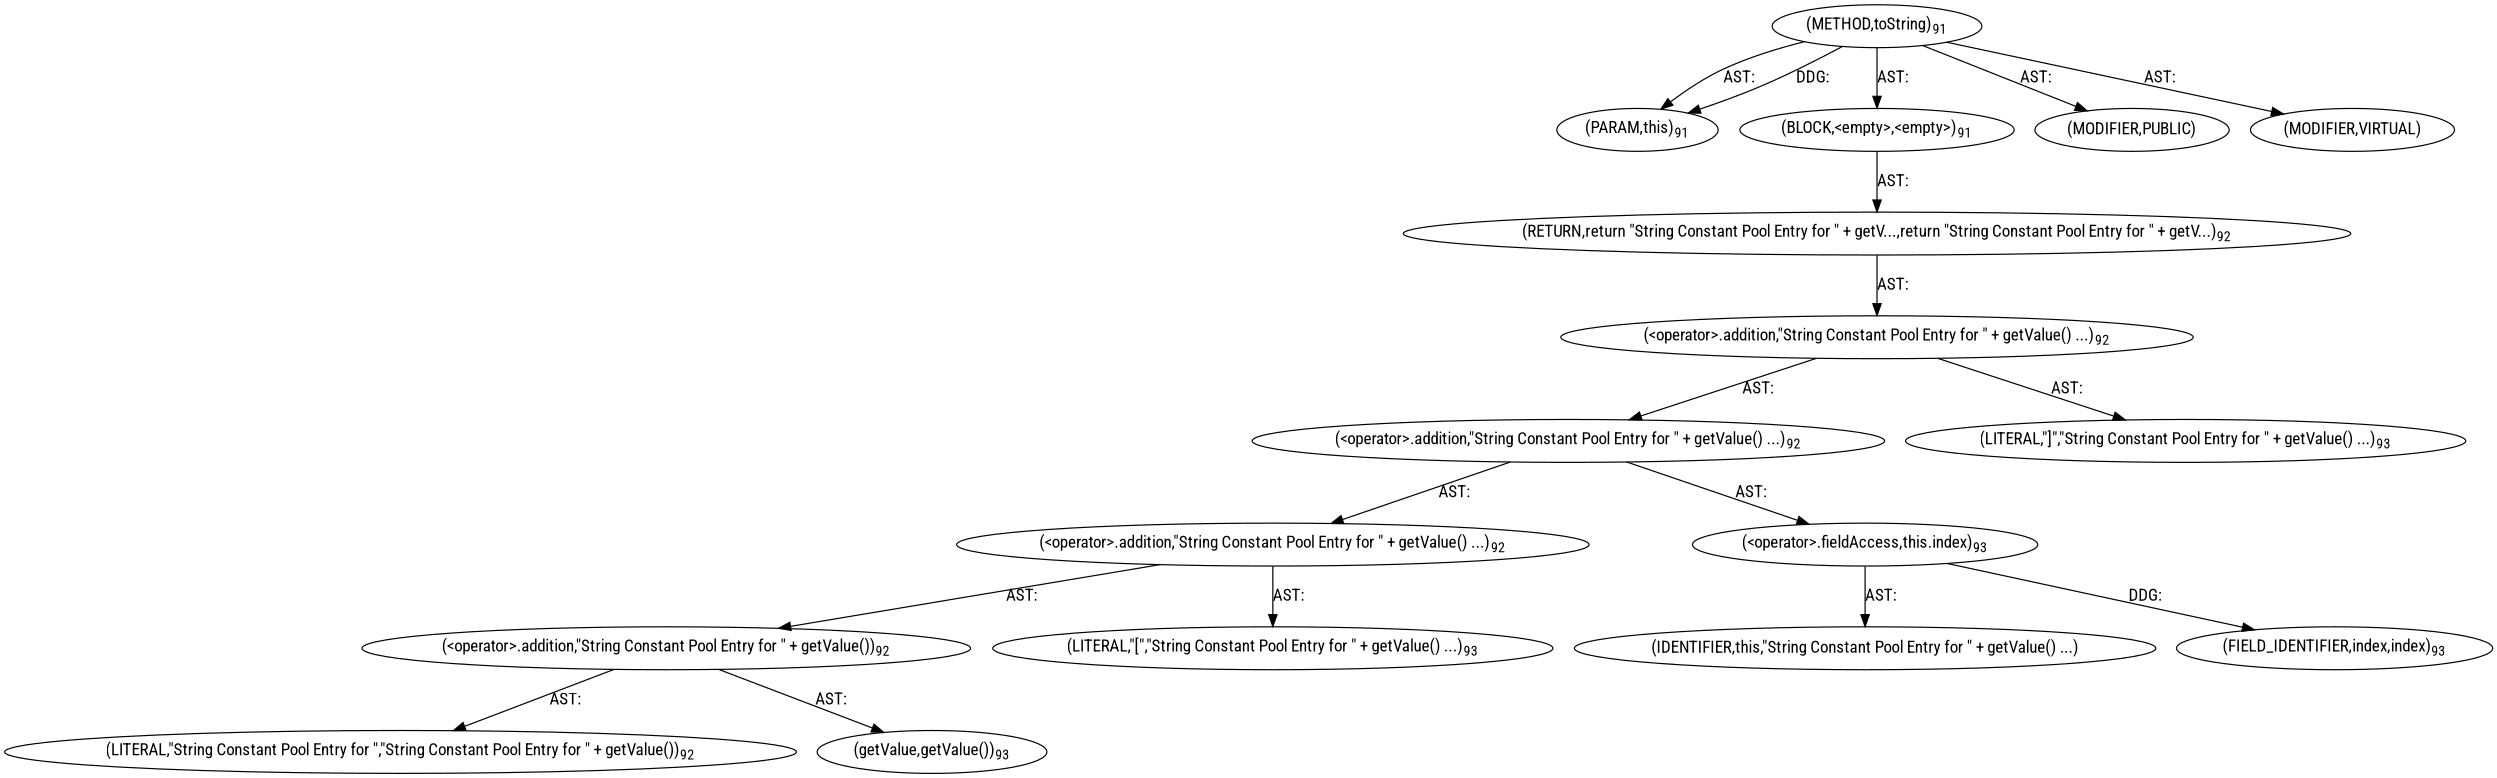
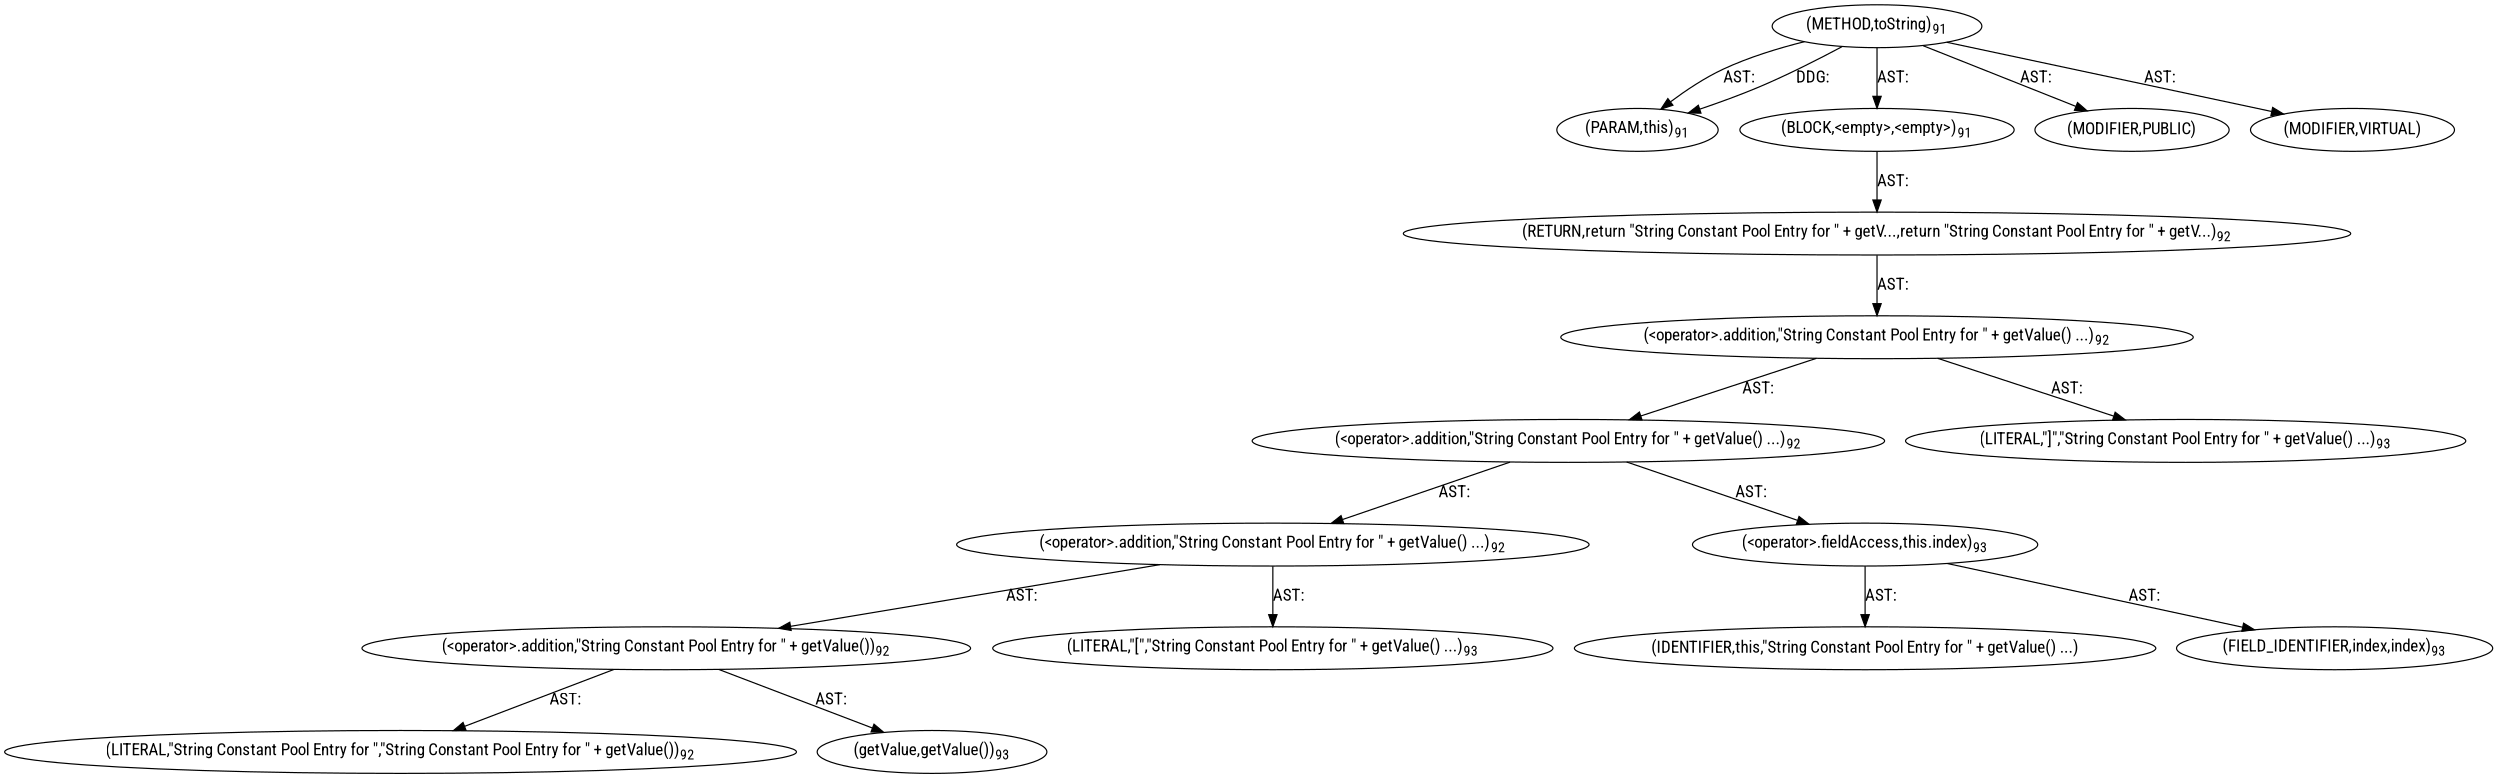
(2147, 596) -> (2146, 596)
